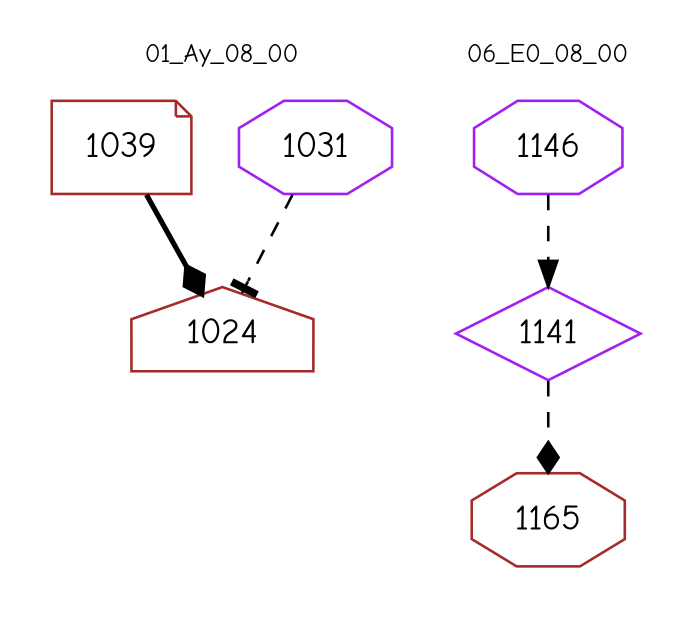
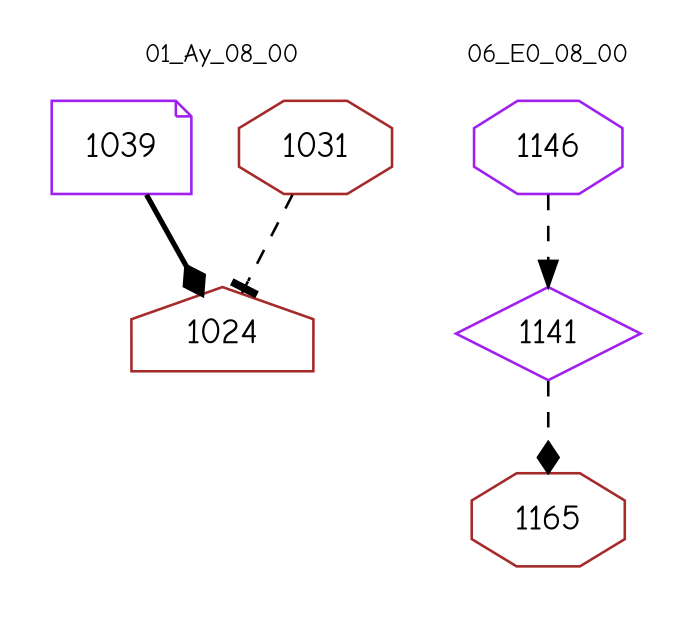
(122, 147) -> (122, 147)
(316, 147) -> (316, 147)
